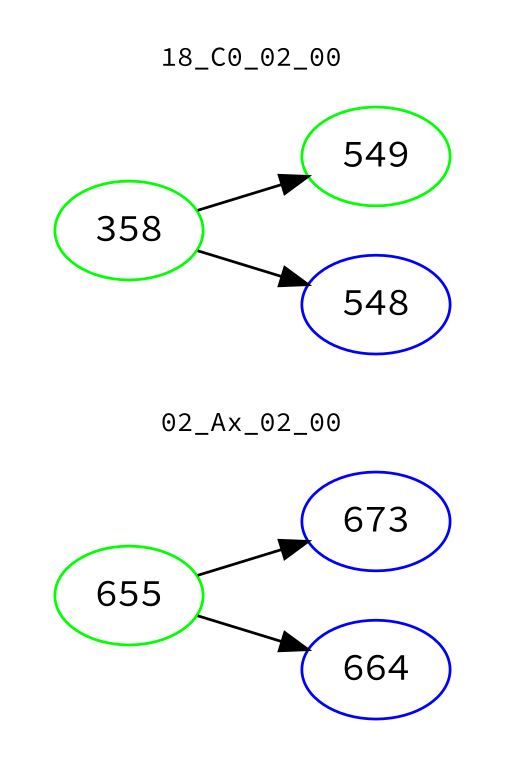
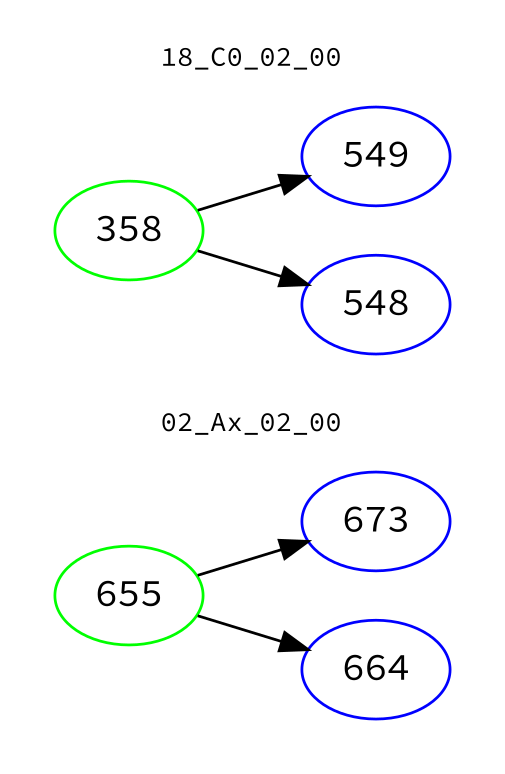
(376, 156) -> (376, 156)
